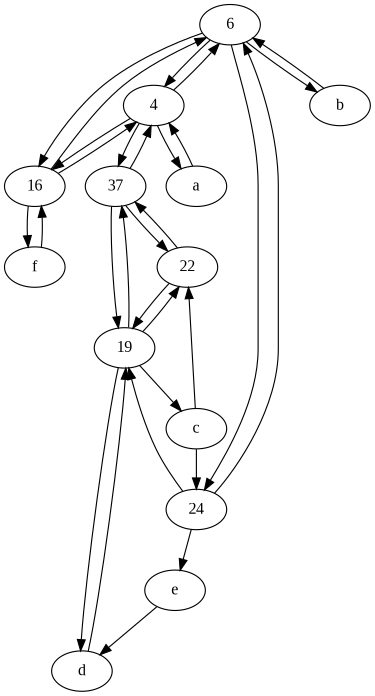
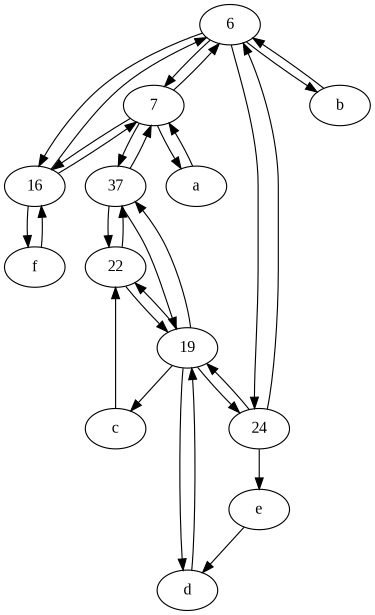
(154, 105) -> (154, 105)
(196, 464) -> (214, 386)
